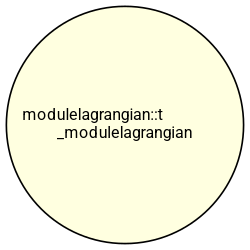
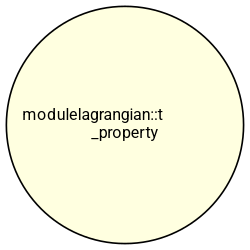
(125, 125) -> (125, 125)
